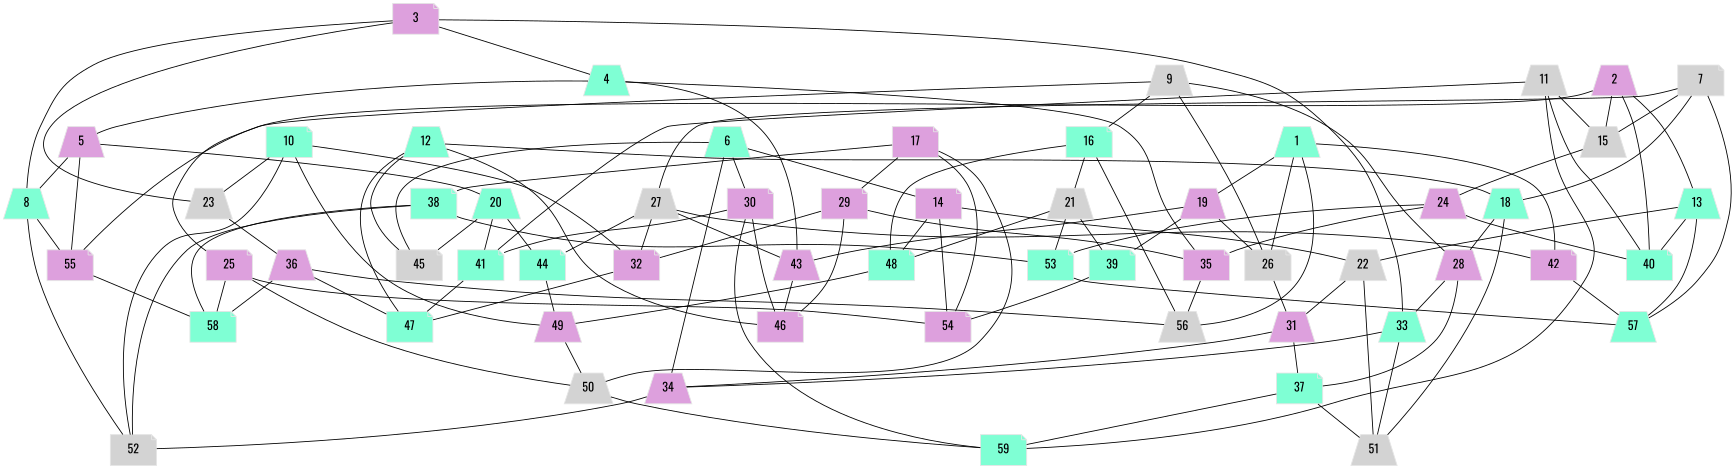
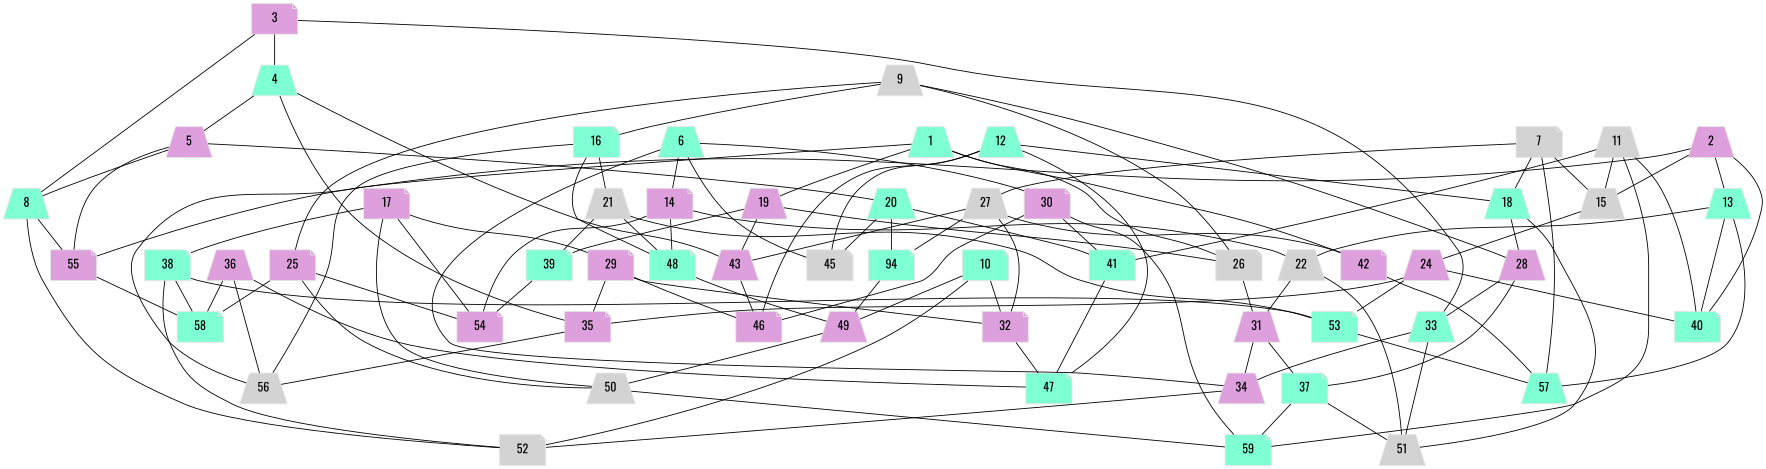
(209, 204) -> none
(542, 265) -> (891, 265)
